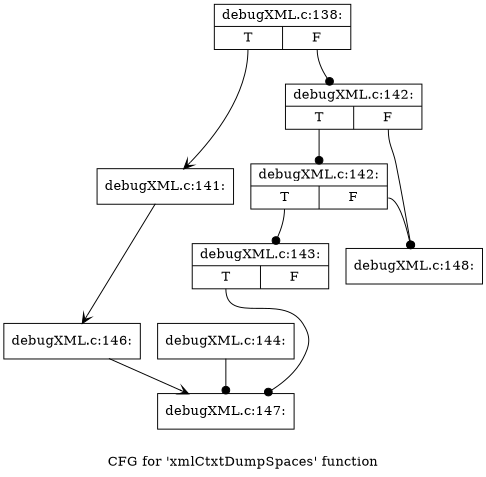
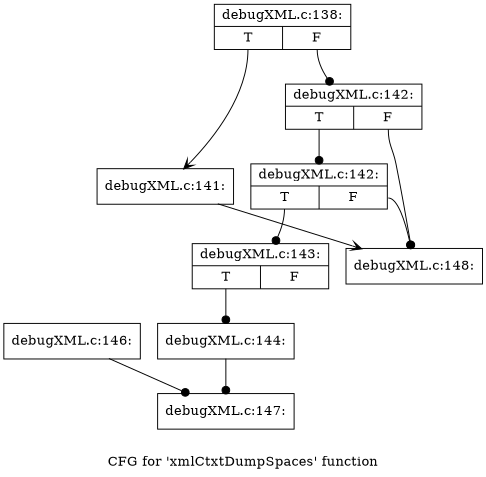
(121, 260) -> (288, 226)
(299, 320) -> (226, 302)
(145, 375) -> (145, 375)
